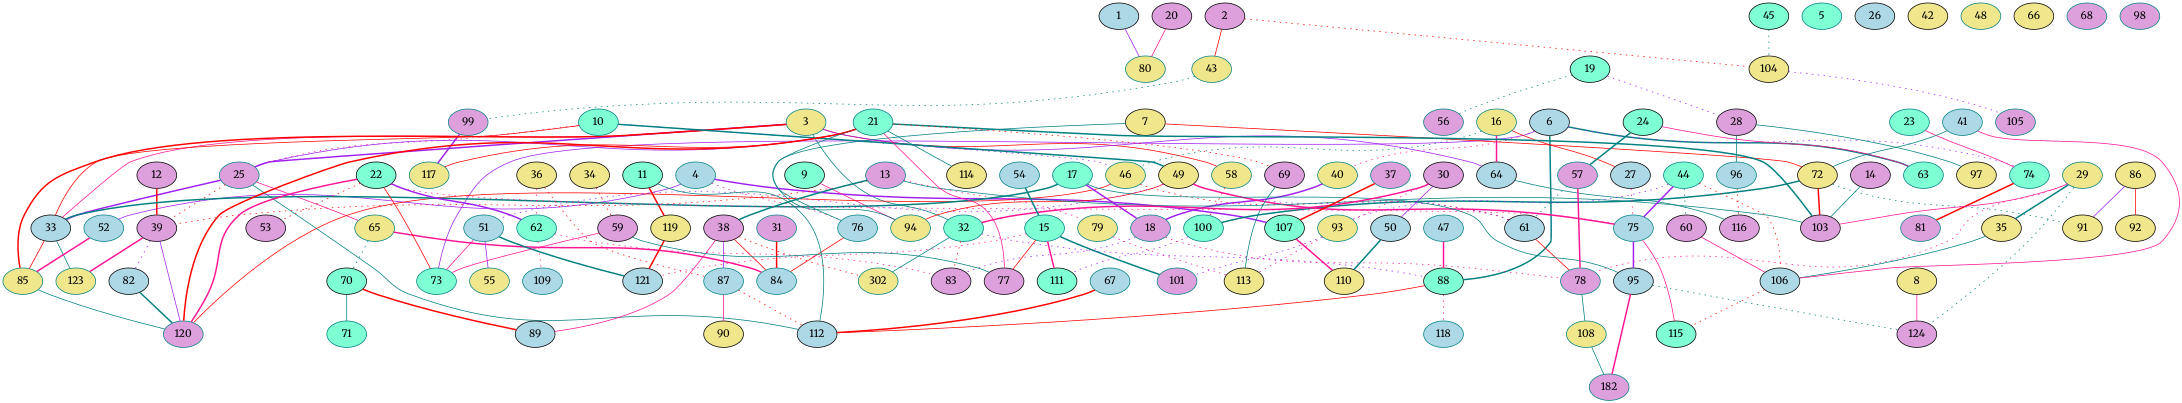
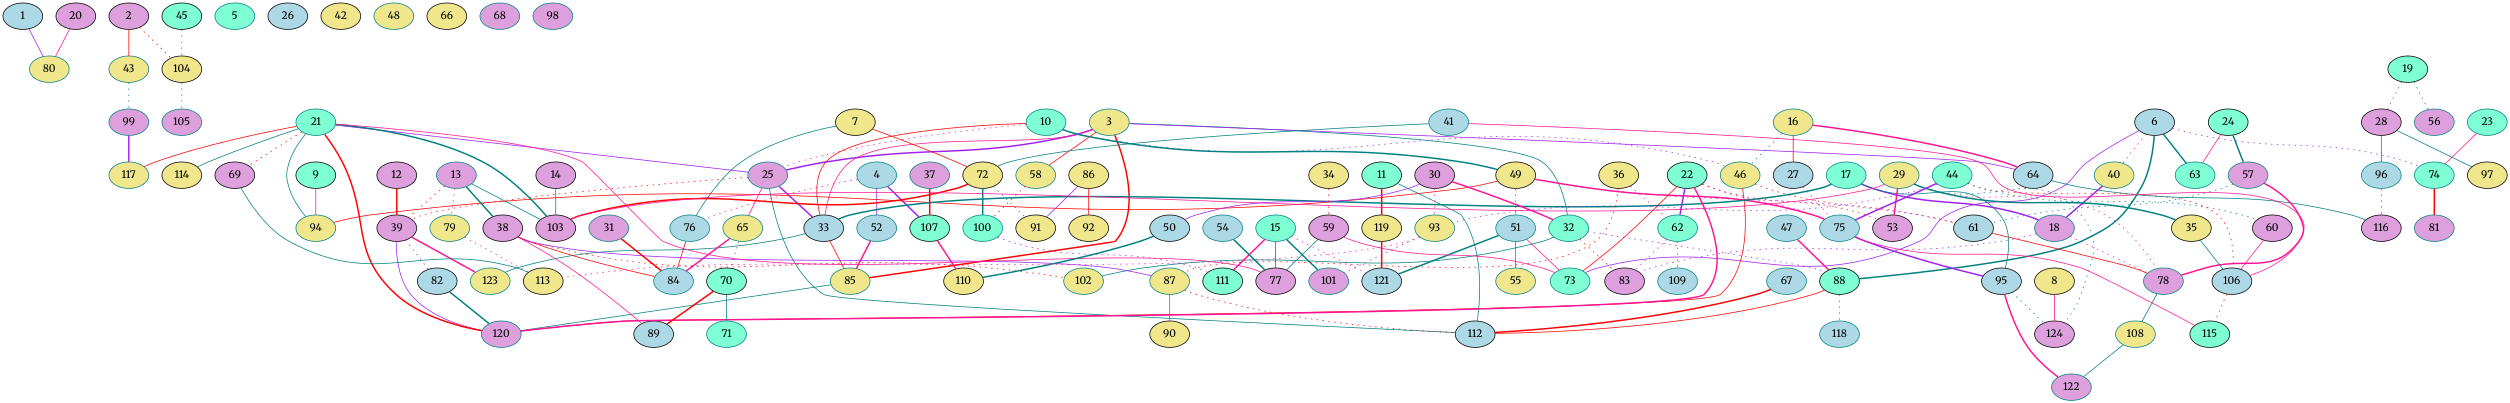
(1032, 202) -> (1246, 252)
none -> (1896, 202)
(724, 281) -> (1170, 281)
(878, 281) -> (1084, 281)
(1609, 387) -> (2071, 387)
